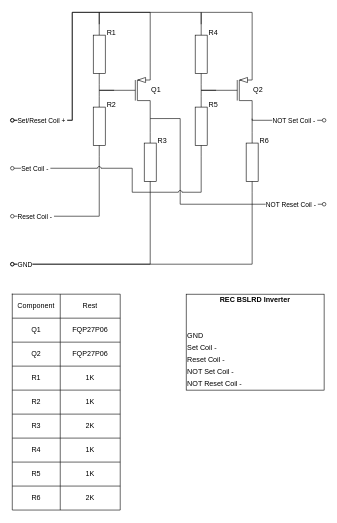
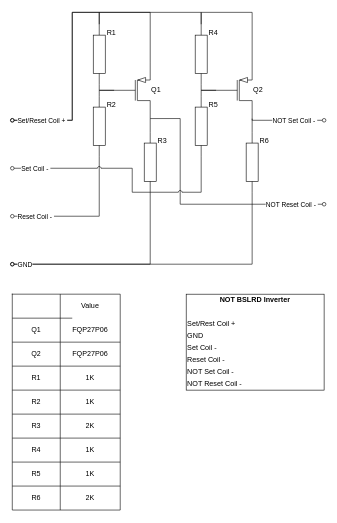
(255, 300) -> (255, 300)
(36, 306) -> none
(90, 306) -> (90, 306)
none -> (246, 324)
